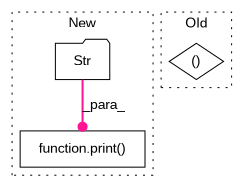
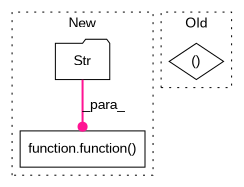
(83, 149) -> (83, 149)
